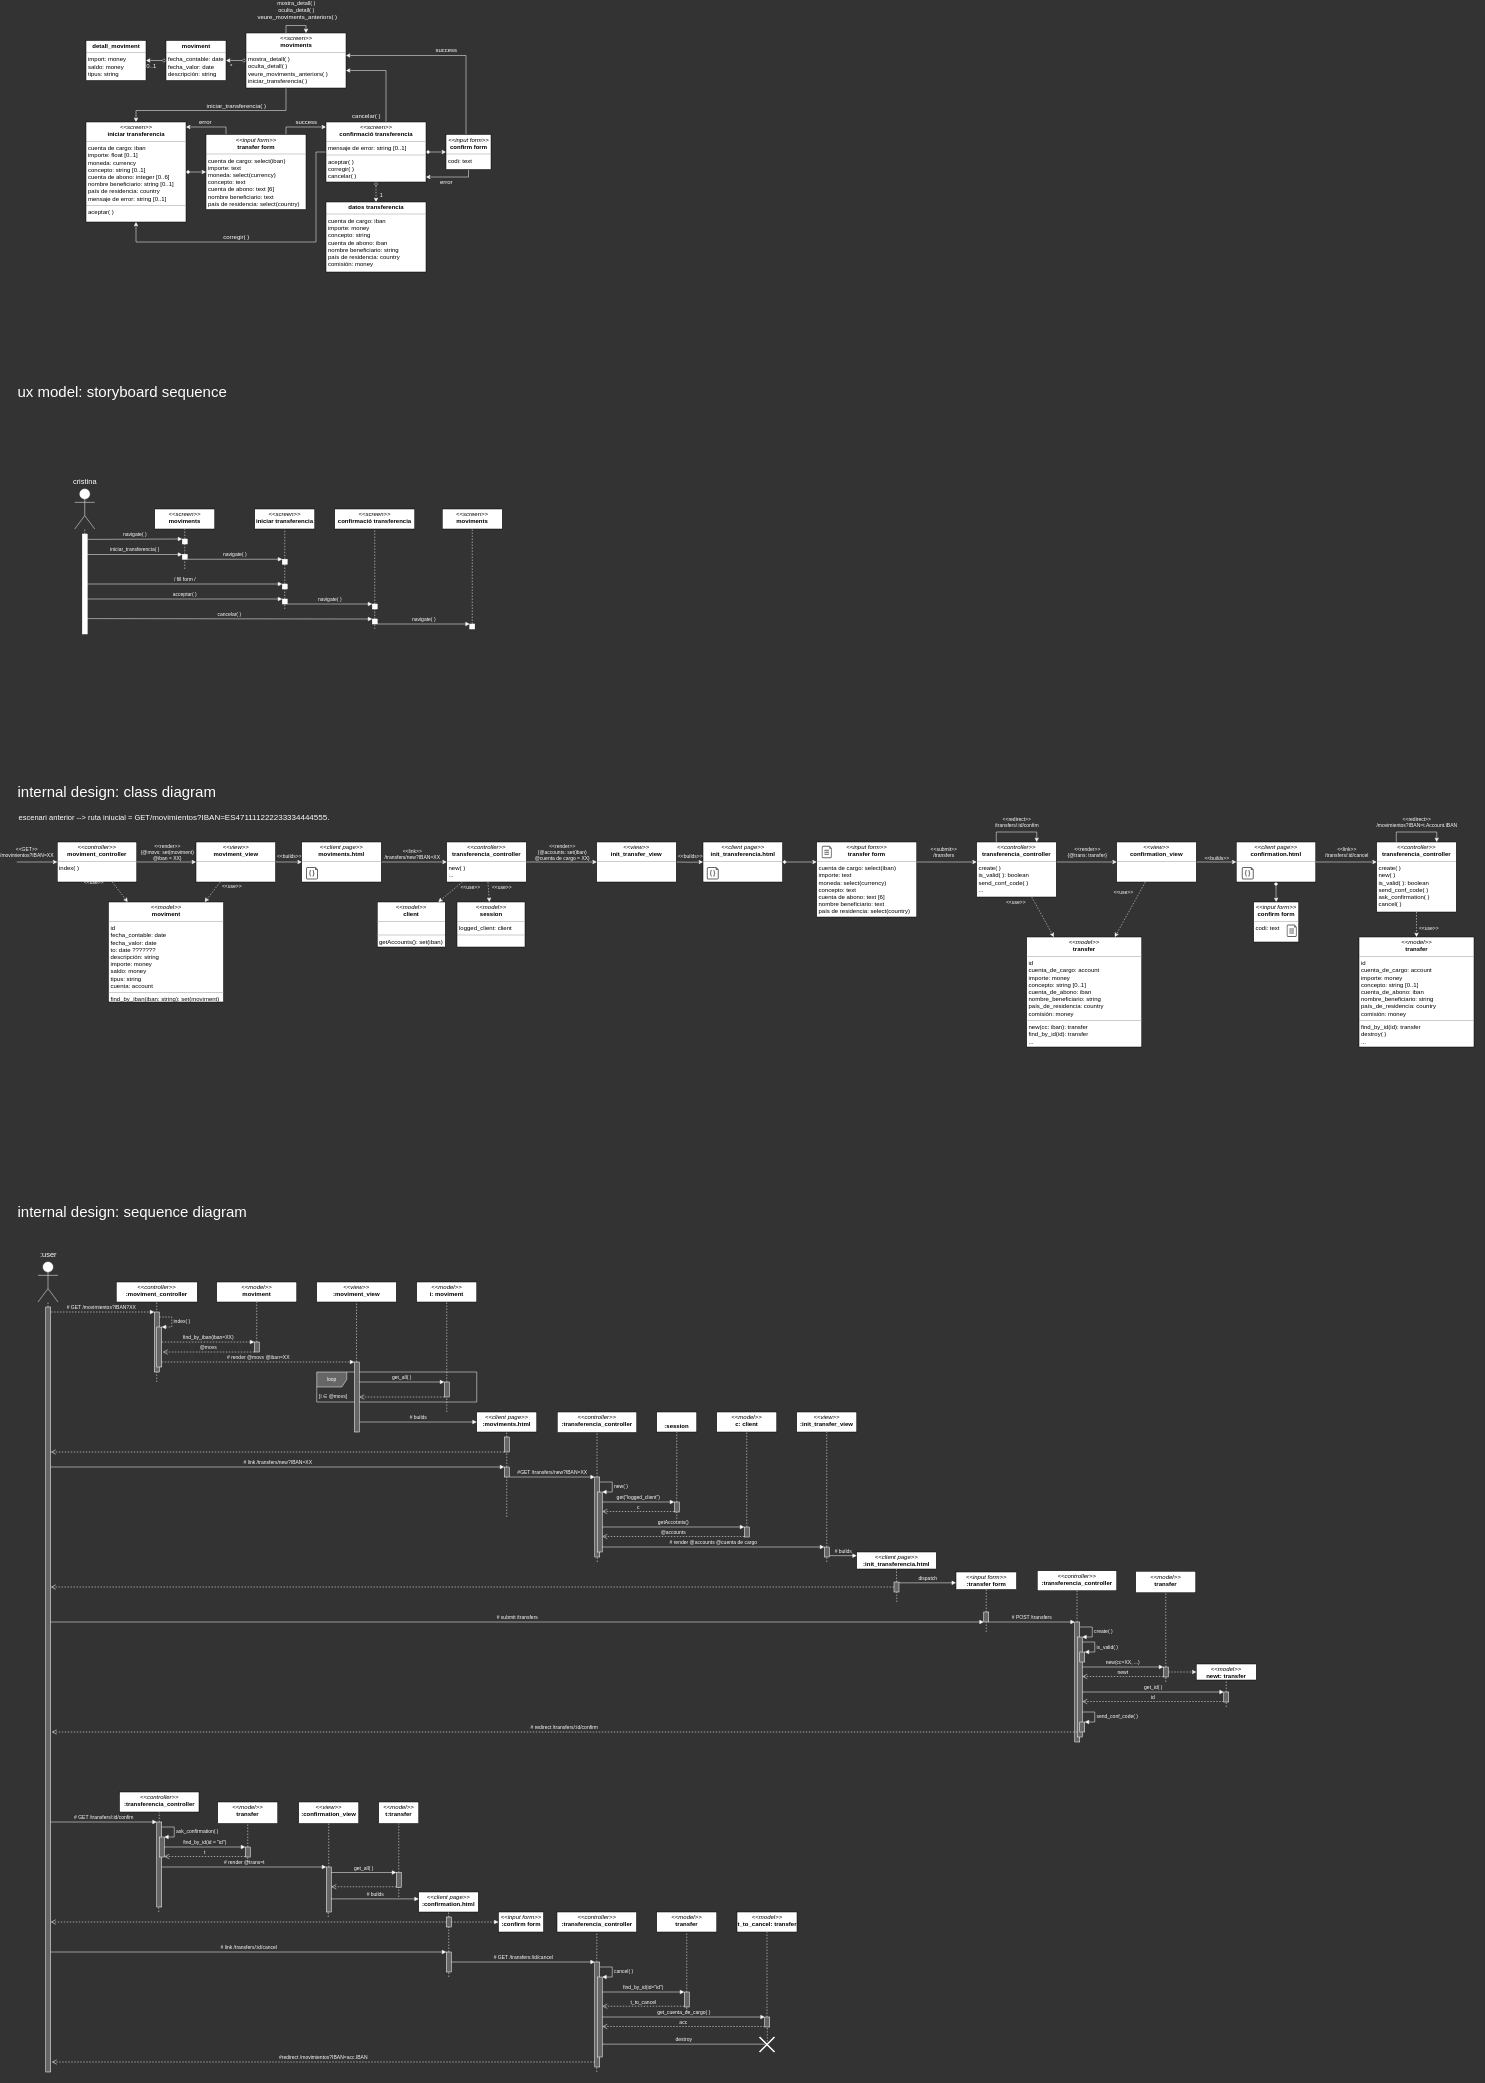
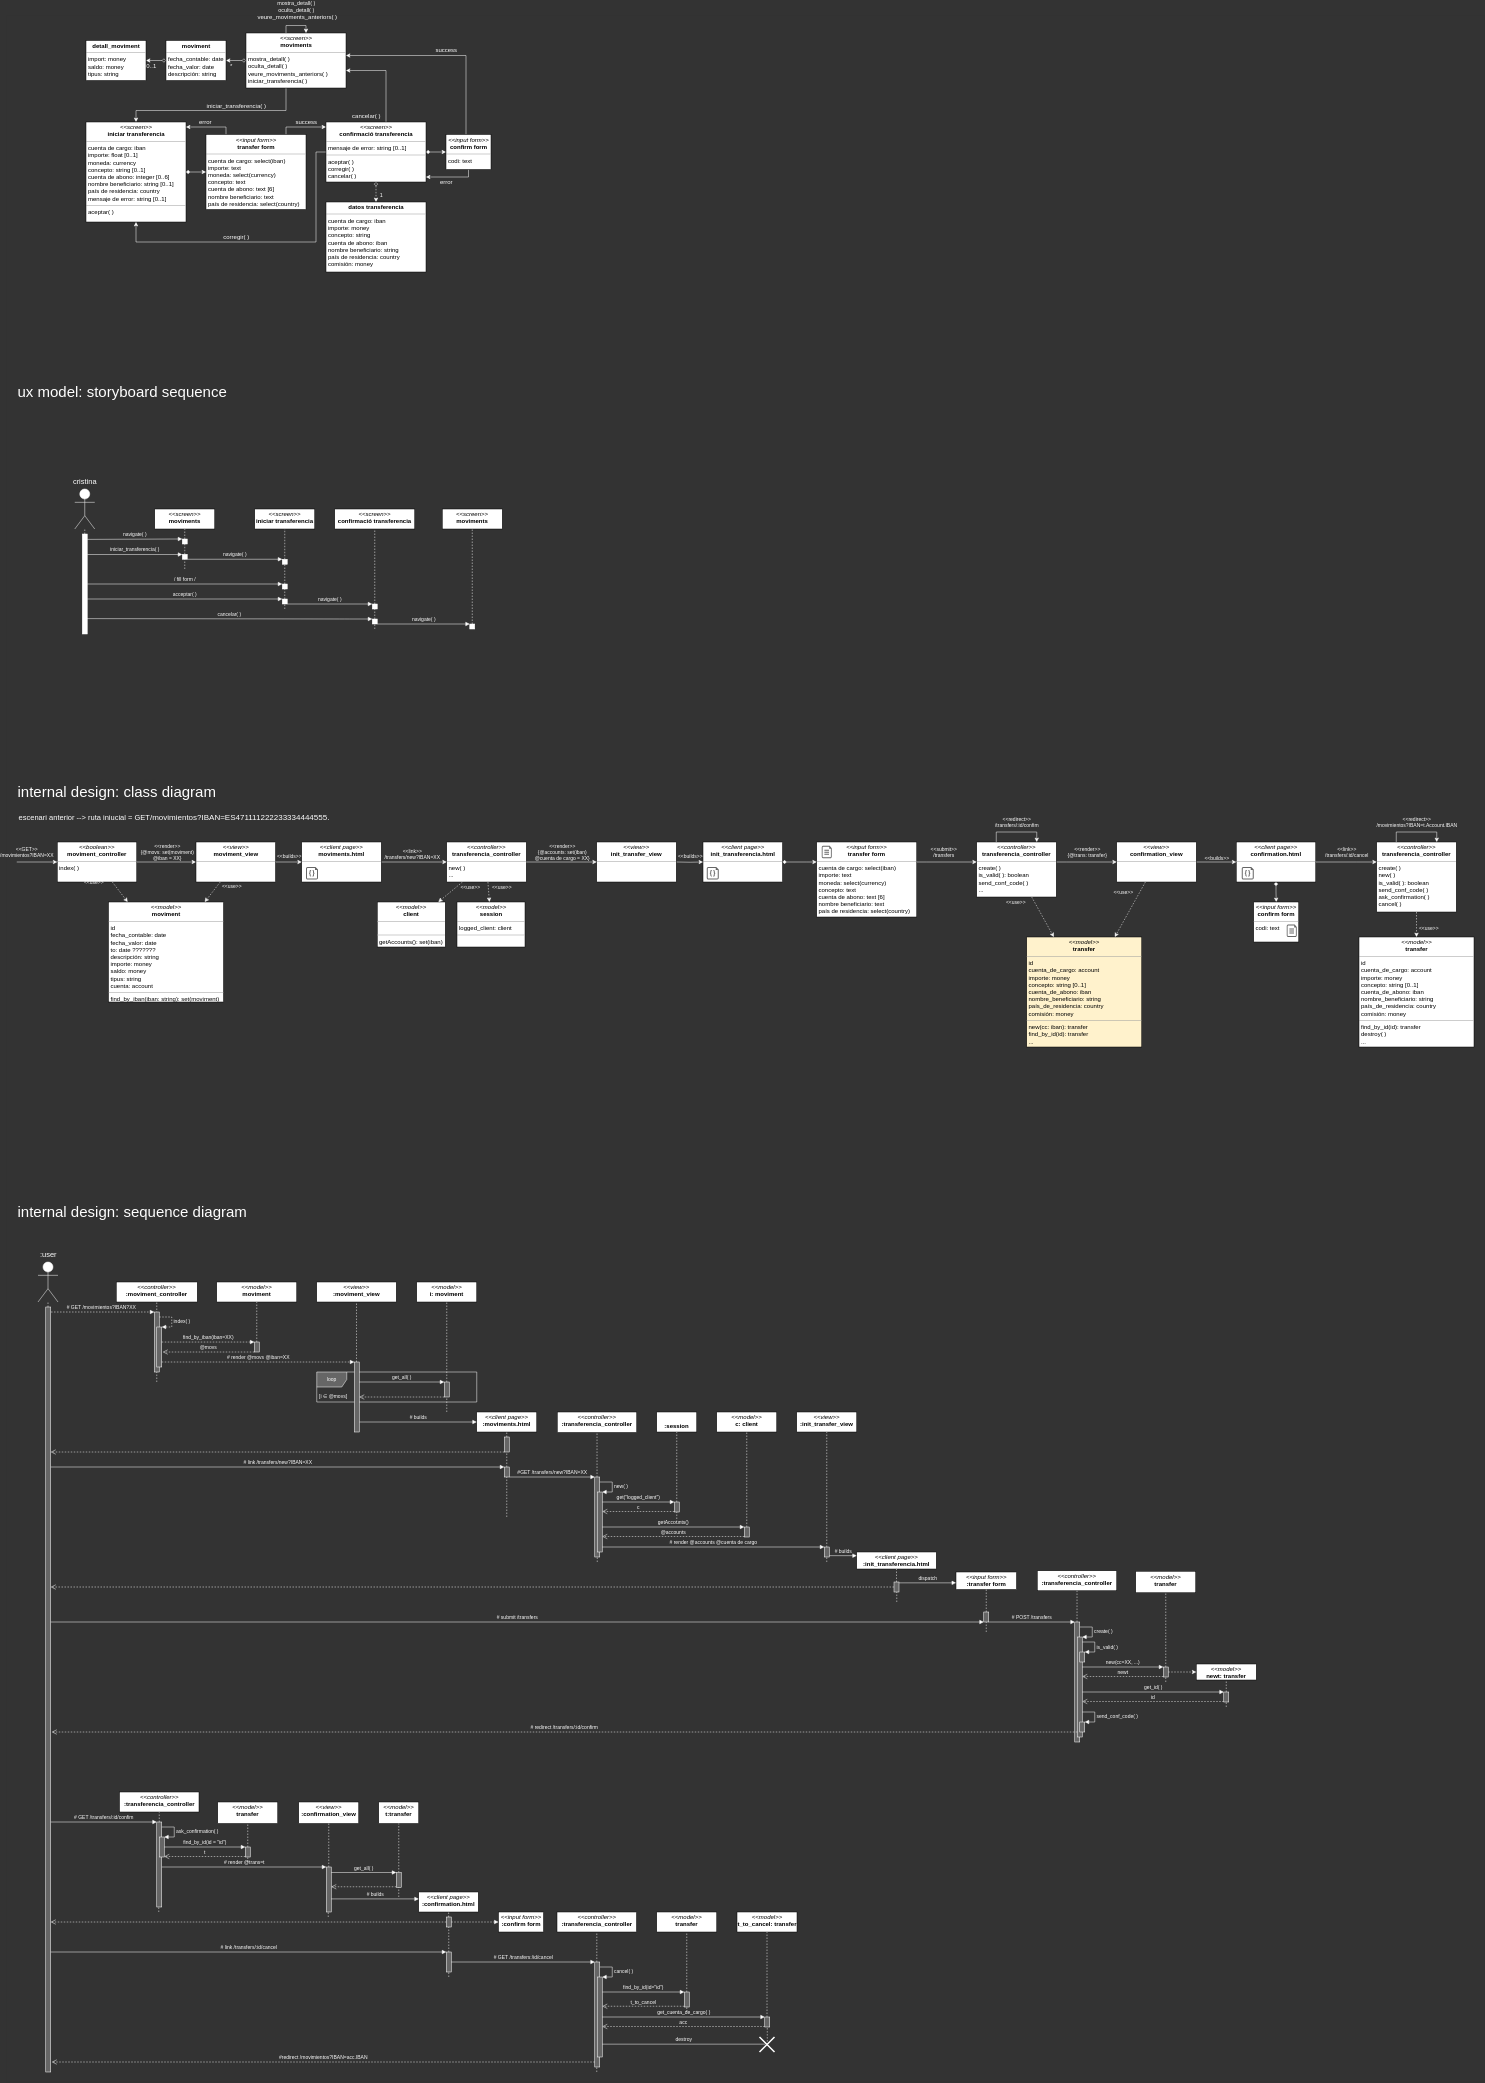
(87, 853) -> (87, 853)
(1084, 992) -> (1084, 992)
